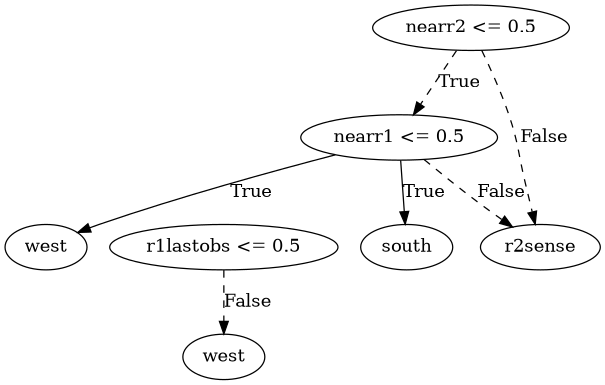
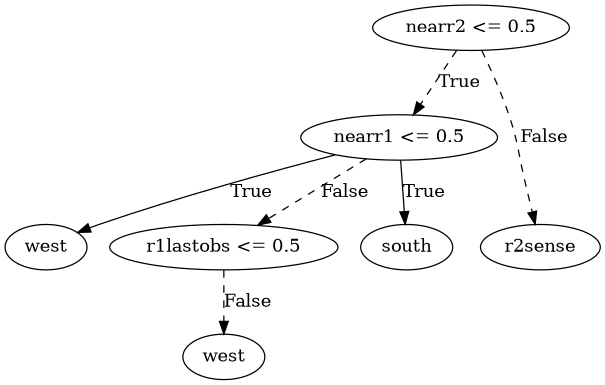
(462, 190) -> (318, 189)
